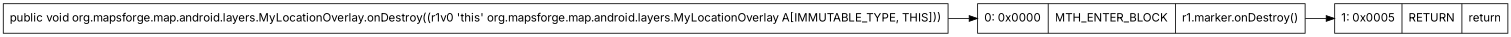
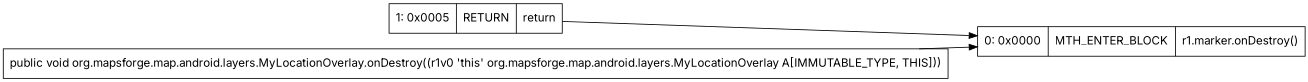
(1316, 18) -> (766, 28)
